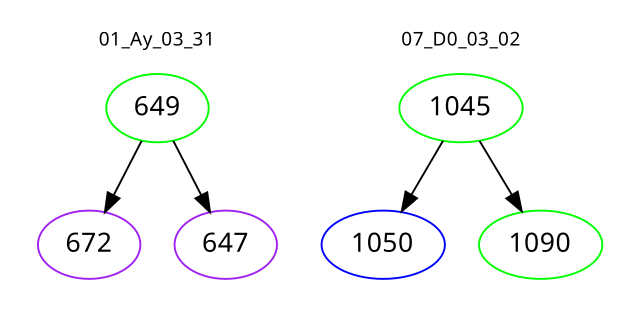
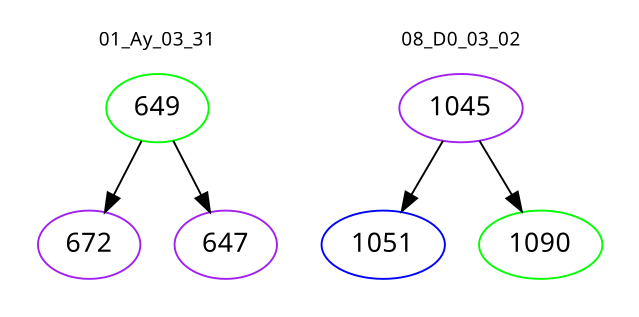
(462, 41) -> (462, 41)
(461, 108) -> (461, 108)
(383, 245) -> (383, 245)
